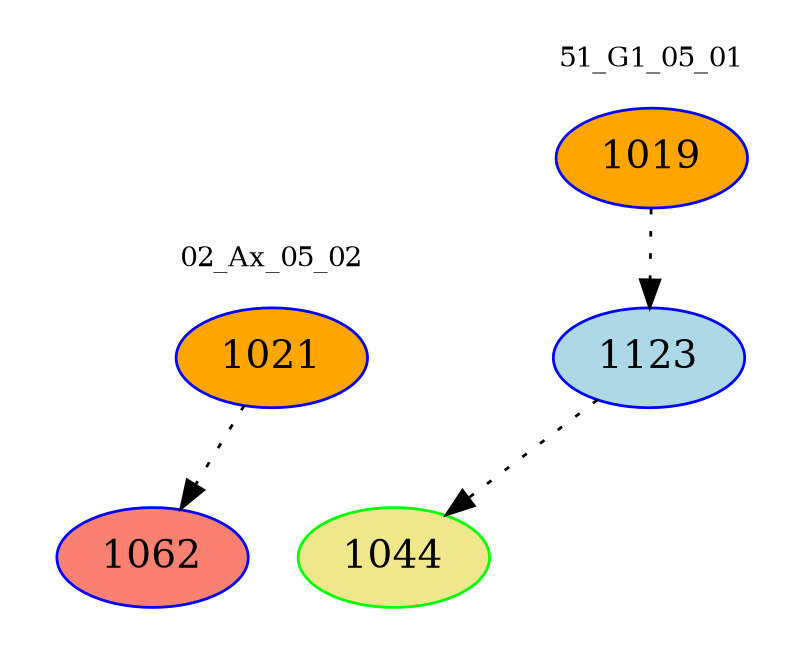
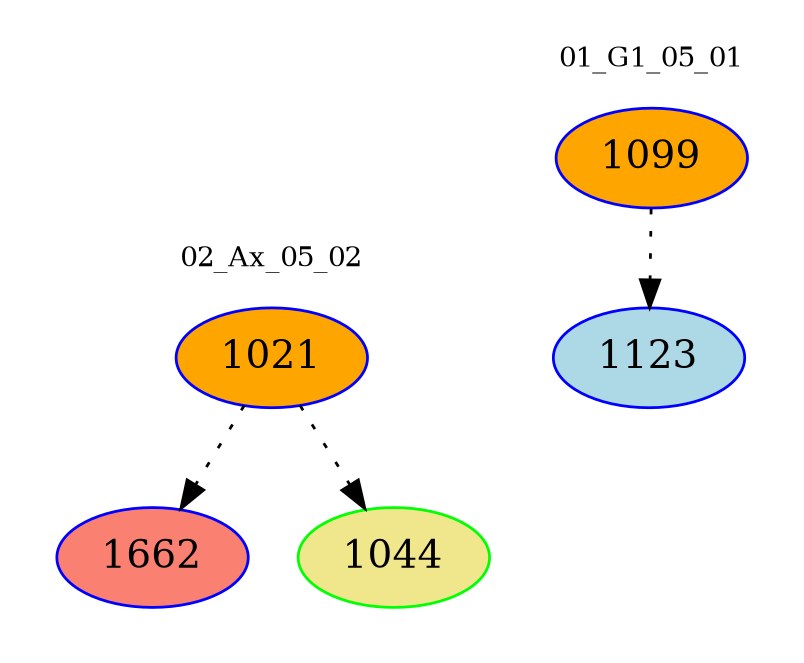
(652, 60) -> (652, 60)
(652, 158) -> (652, 158)
(533, 449) -> (325, 445)
(153, 557) -> (153, 557)
